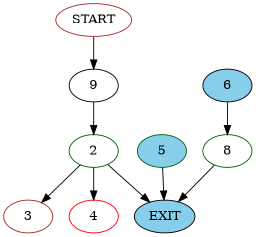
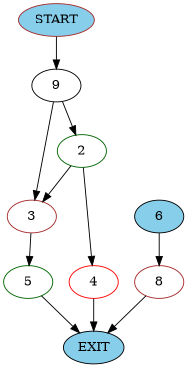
(94, 20) -> (56, 20)
none -> (45, 146)
(162, 151) -> (28, 282)
(227, 151) -> (159, 282)
(125, 180) -> (94, 310)
none -> (30, 245)
